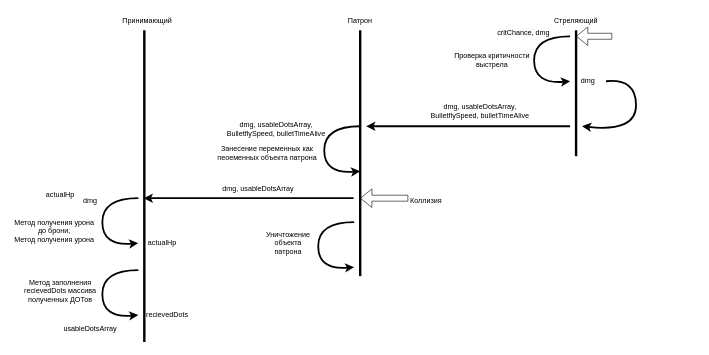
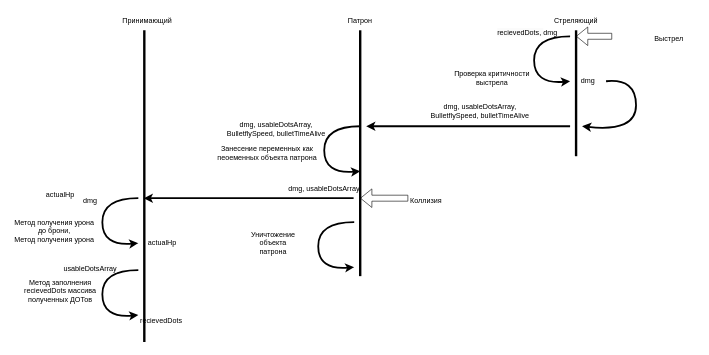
(524, 37) -> (524, 37)
none -> (669, 39)
(492, 60) -> (492, 78)
(258, 189) -> (324, 189)
(288, 243) -> (273, 243)
(168, 315) -> (162, 321)
(90, 333) -> (90, 273)
